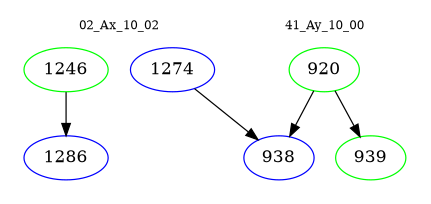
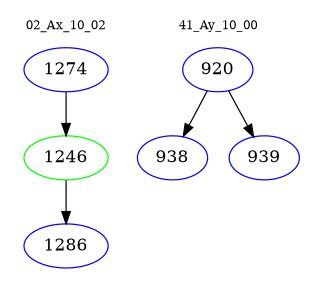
(324, 70) -> (218, 70)
(216, 106) -> (66, 108)
(371, 158) -> (264, 158)
